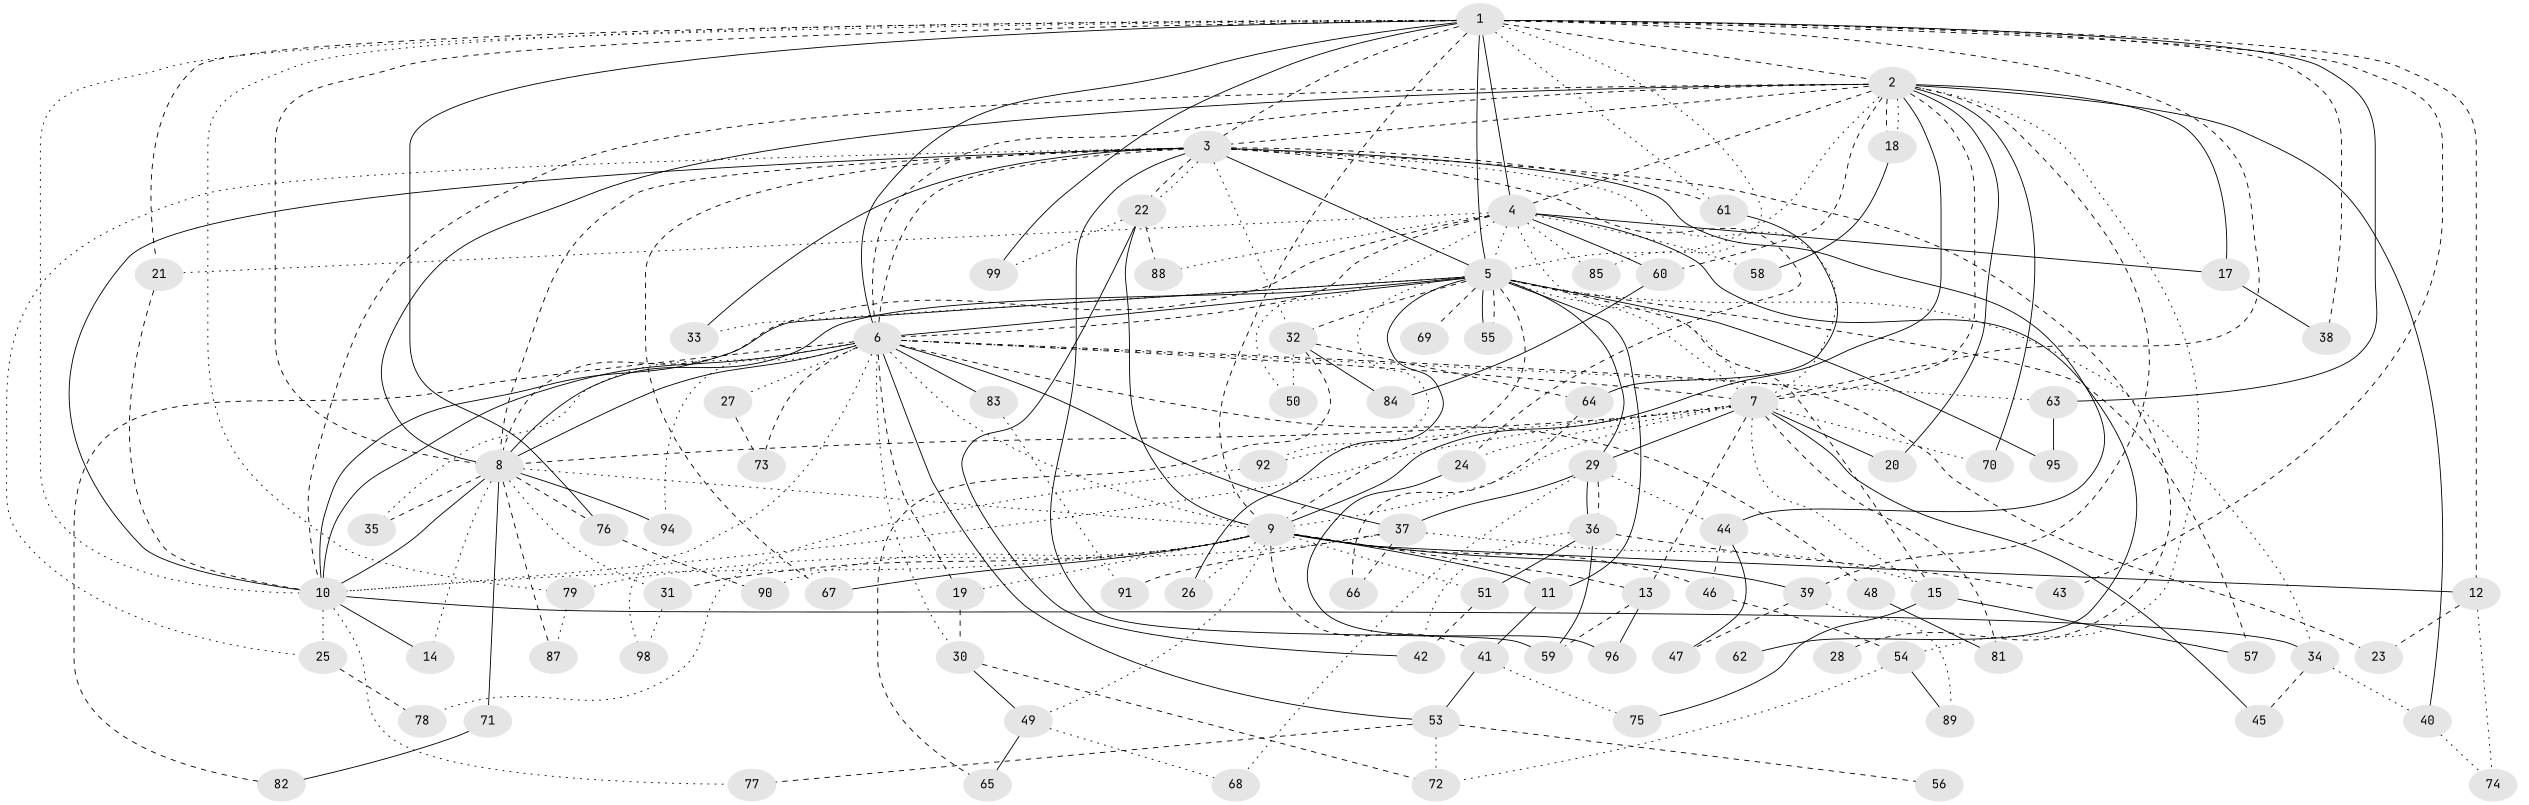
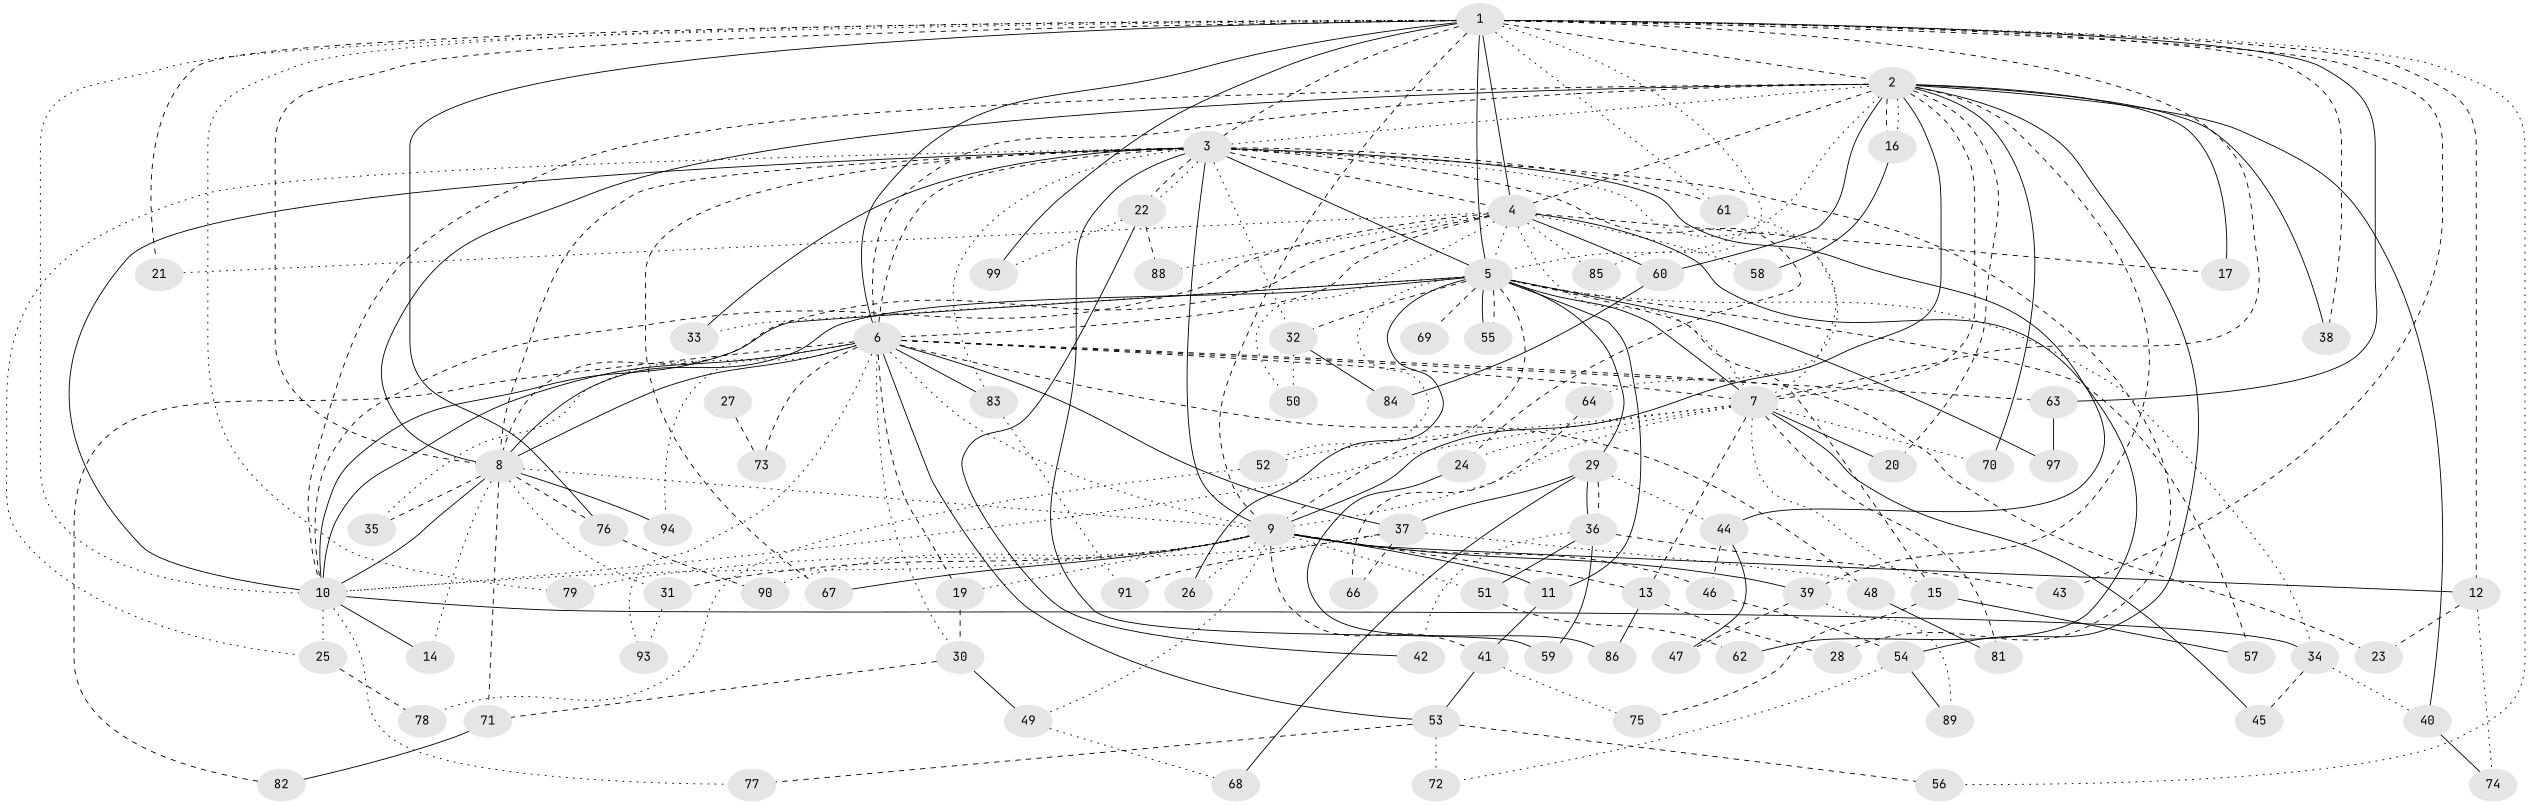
(1550, 115) -> (1550, 115)
(1892, 147) -> (1892, 147)
none -> (2525, 176)
none -> (1360, 179)
none -> (1001, 214)
(1820, 226) -> (1820, 226)
(1869, 243) -> (1869, 243)
(1990, 264) -> (1990, 264)
(1211, 305) -> none
(2276, 307) -> (2251, 169)
(1634, 315) -> (1634, 315)
(1808, 362) -> (1808, 362)
(1466, 368) -> (1466, 368)
(803, 370) -> none
(2194, 377) -> (2194, 377)
(1498, 382) -> none
(1132, 404) -> (1188, 345)
(1673, 434) -> none
(1158, 438) -> none
(1263, 466) -> (1263, 466)
(2054, 466) -> (2054, 466)
(138, 492) -> (802, 311)
(1660, 551) -> (1608, 551)
(494, 594) -> (494, 594)
(1404, 600) -> (1404, 600)
(1453, 625) -> (1612, 626)
(1597, 626) -> (1743, 631)
(553, 657) -> none
(644, 657) -> (644, 657)
(1612, 657) -> (1612, 657)
(1788, 659) -> (1788, 659)
(1198, 721) -> (724, 689)
(2460, 753) -> (2460, 753)
(988, 785) -> none
